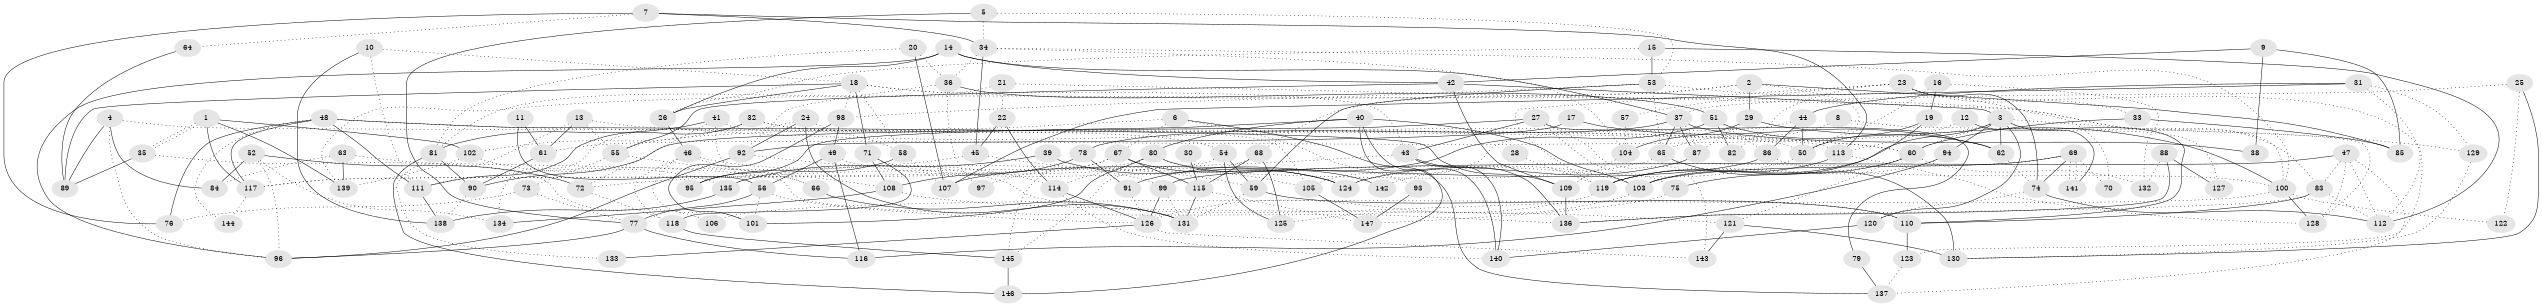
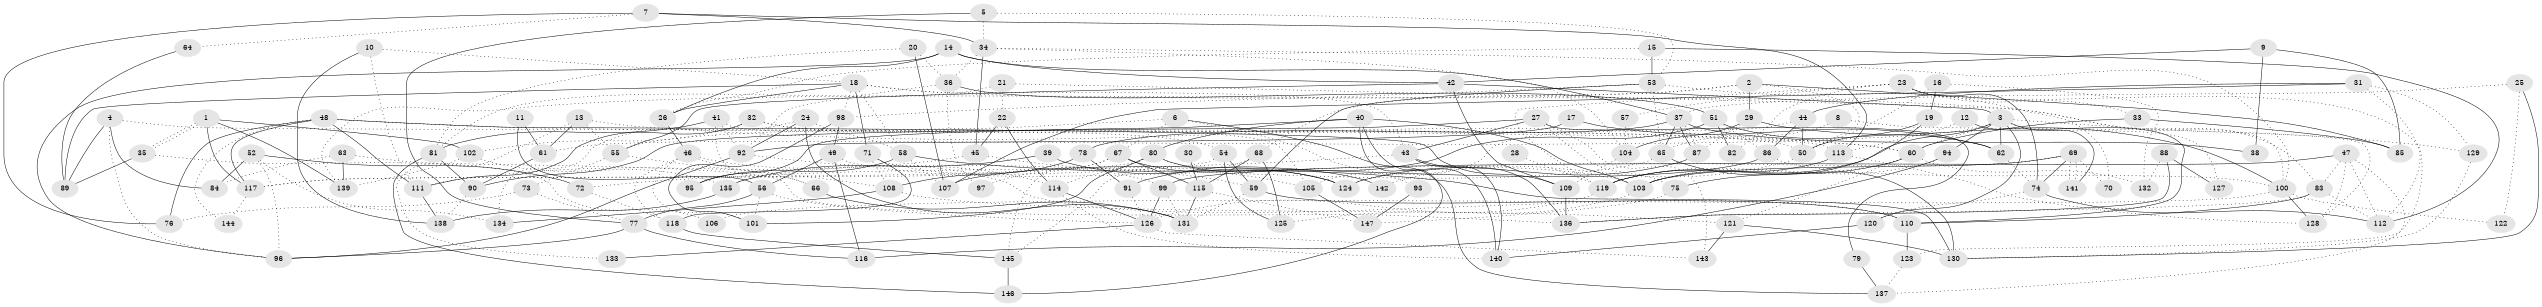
(649, 154) -> (729, 136)
(878, 171) -> (878, 171)
none -> (1469, 184)
